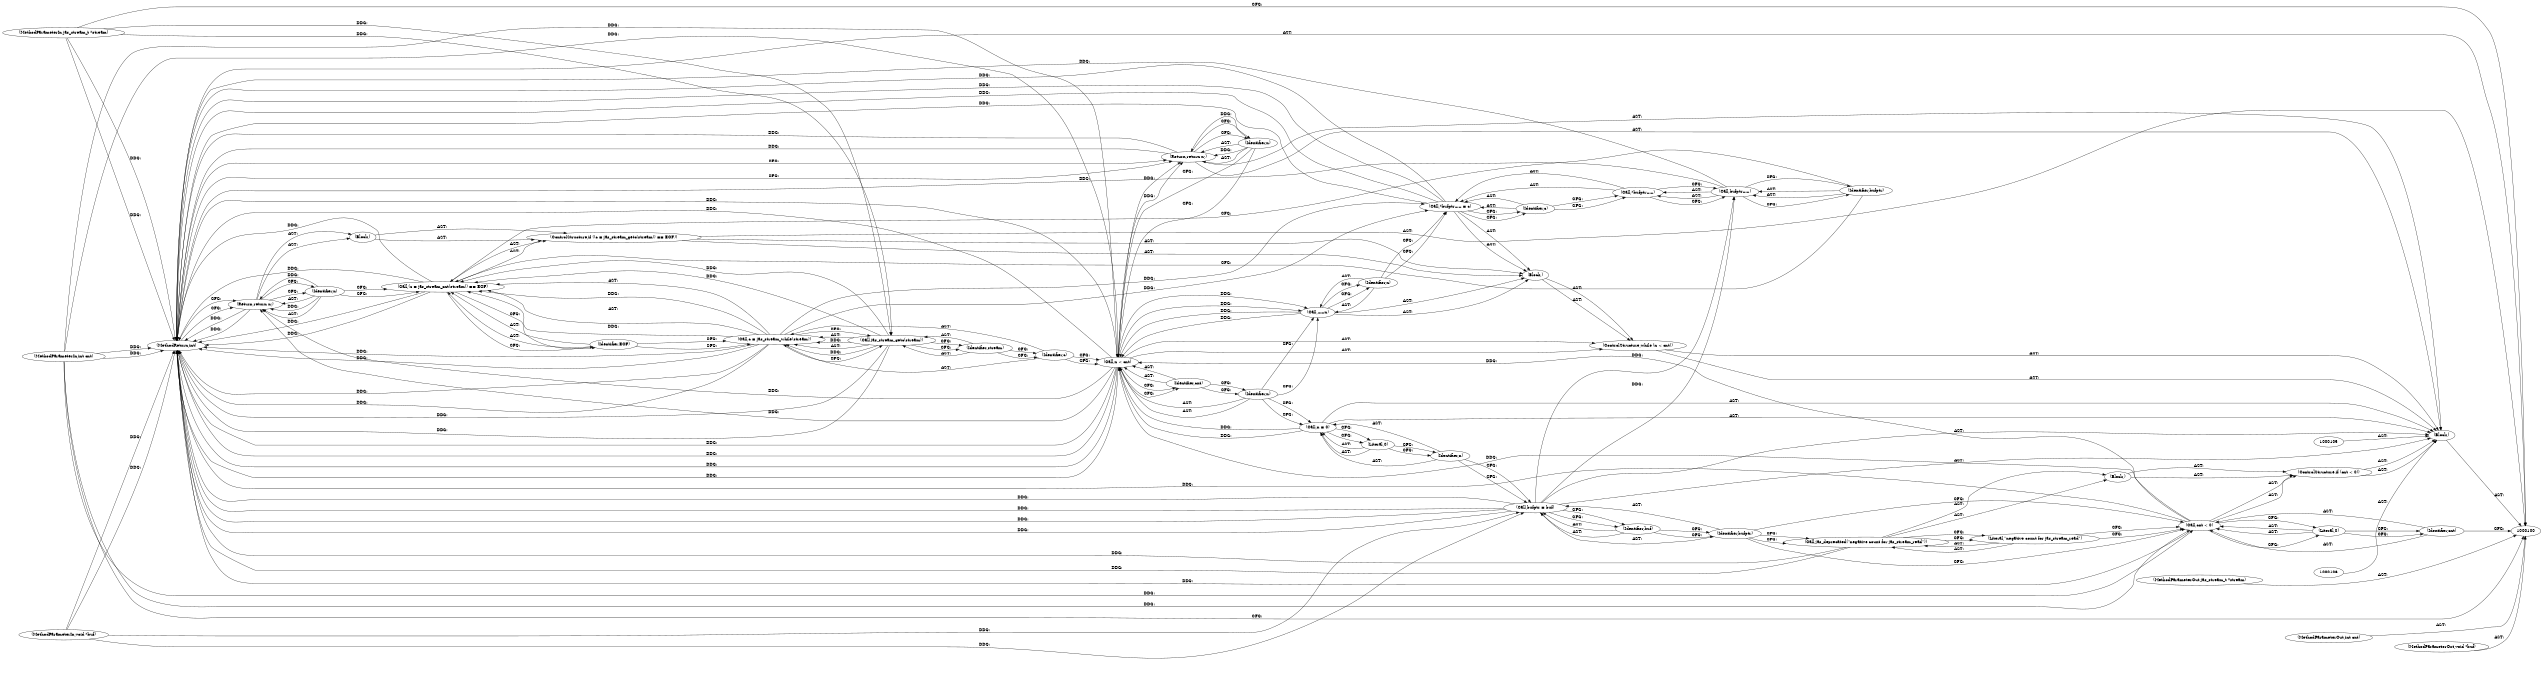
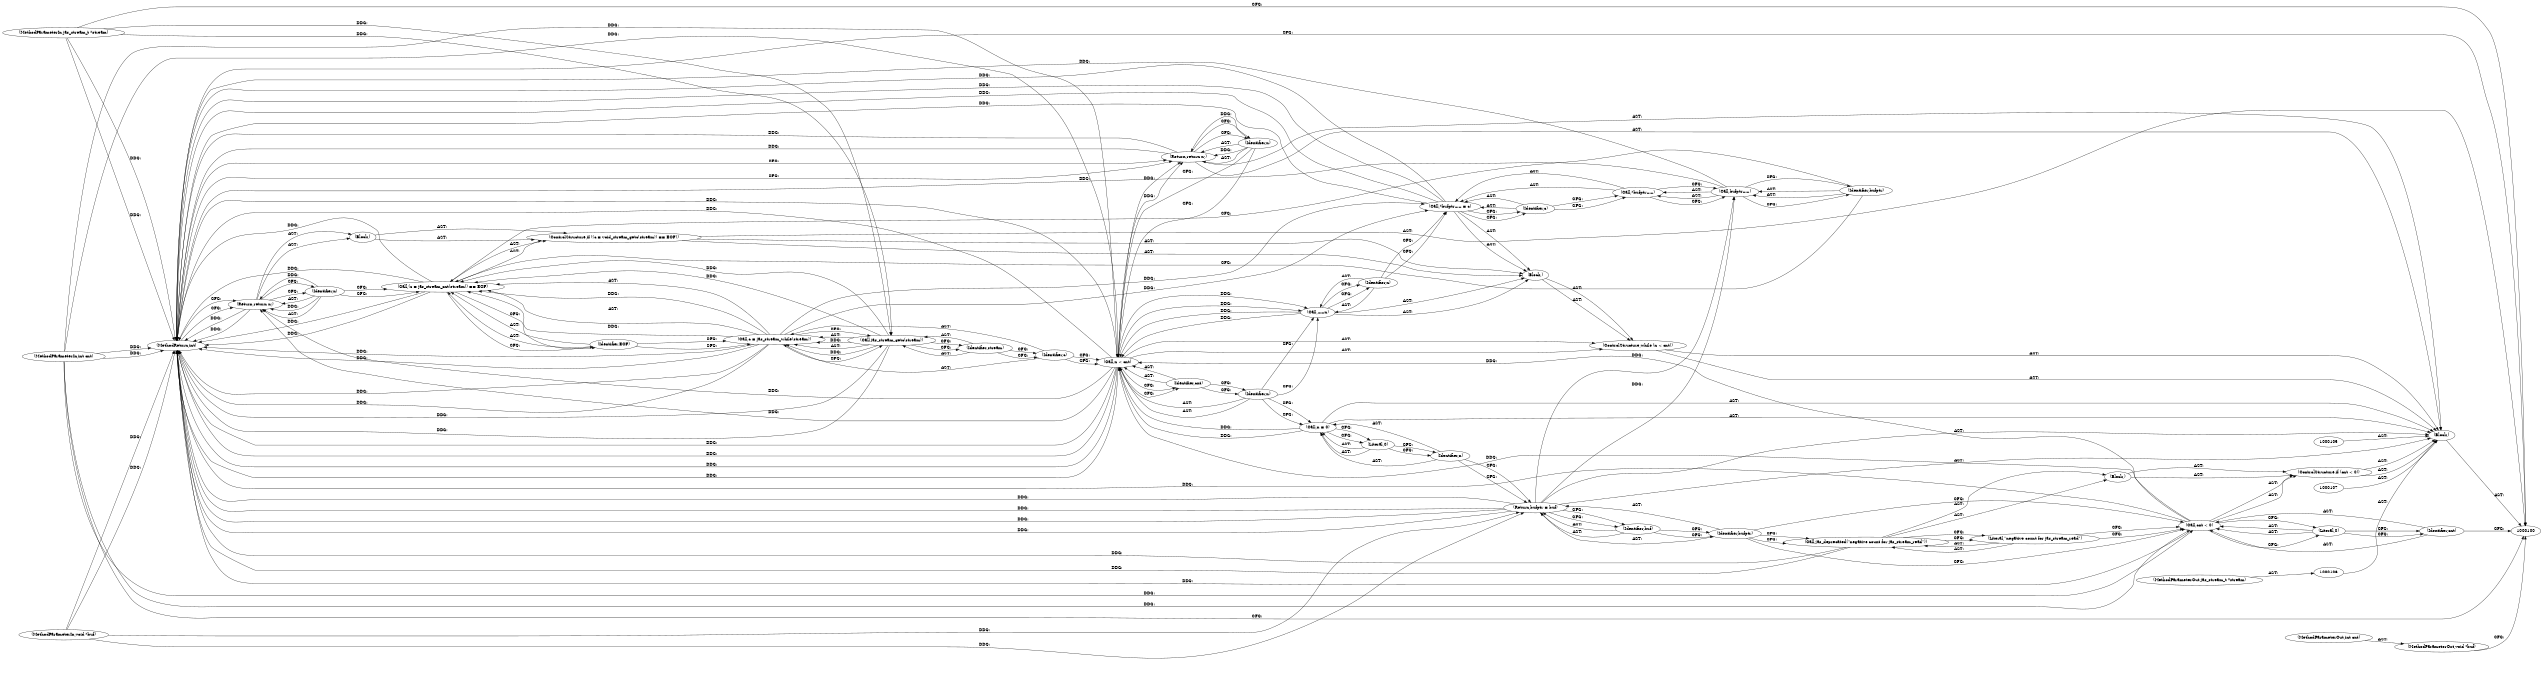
(1288, 33) -> (1288, 33)
(614, 237) -> (614, 237)
none -> (2329, 488)
(1535, 508) -> (1535, 508)
(2382, 578) -> (2281, 575)
(2482, 628) -> (2383, 642)
(2500, 638) -> (2500, 638)
